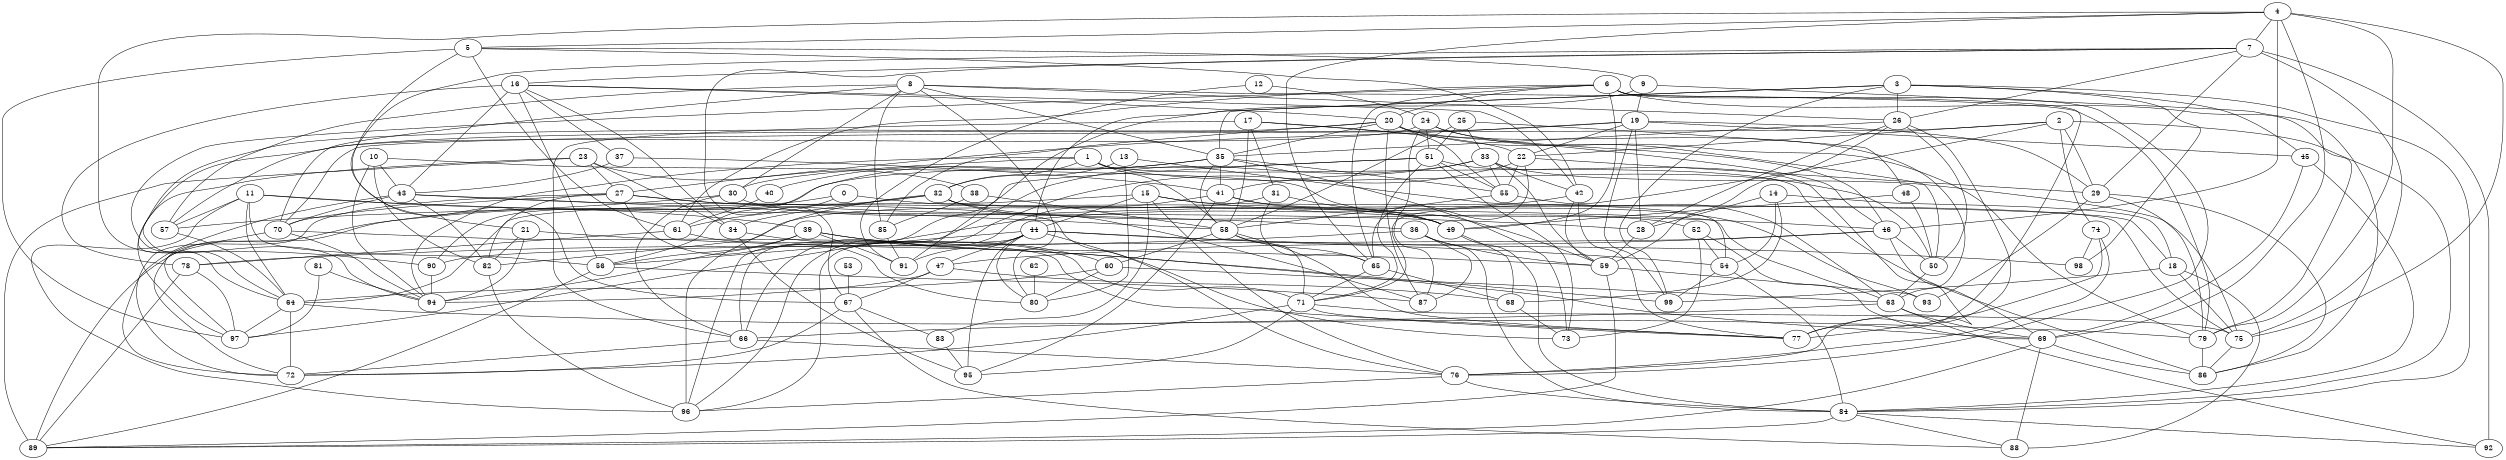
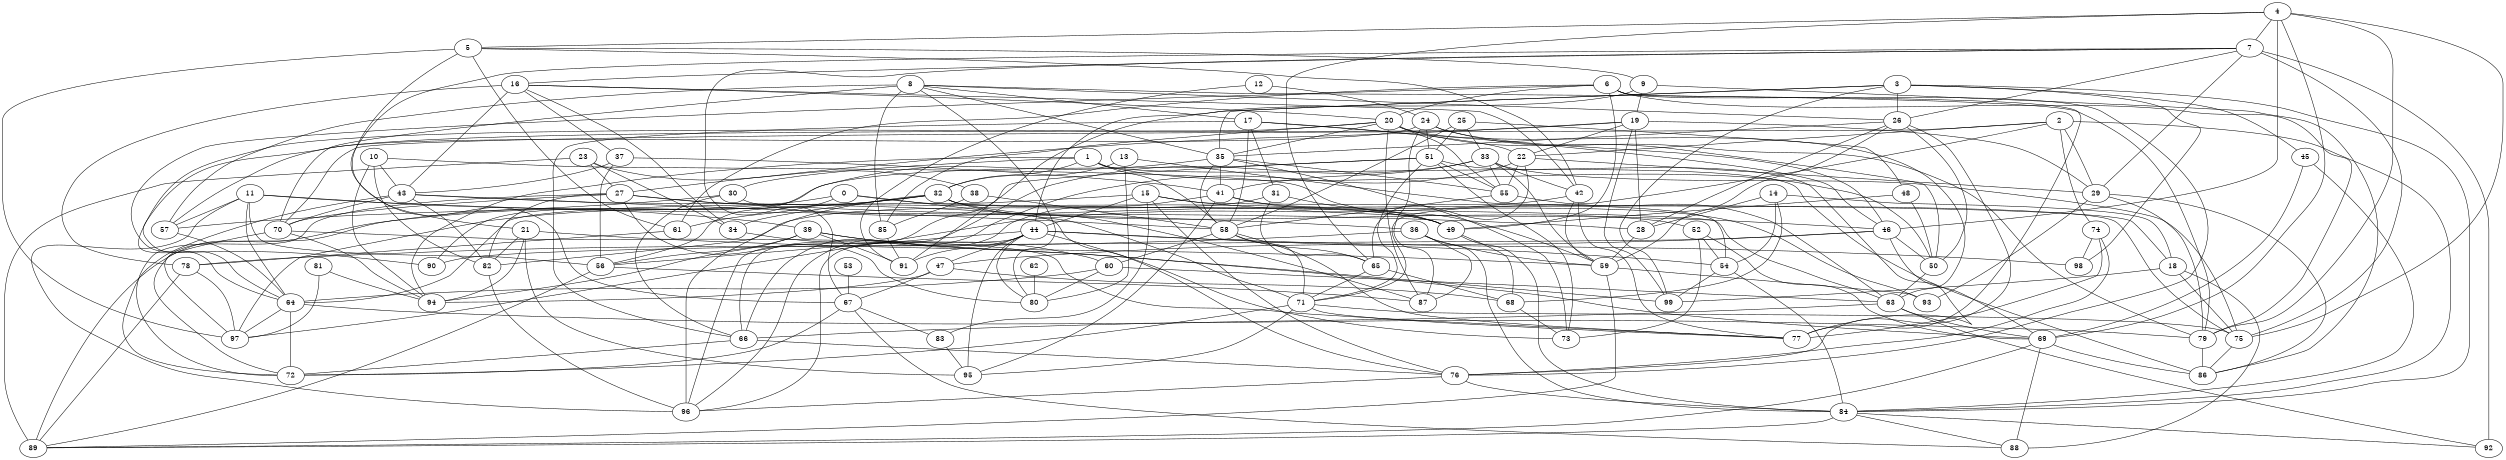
(932, 22) -> none
(1414, 100) -> none
(2002, 141) -> none
(809, 146) -> (1149, 110)
(556, 171) -> (600, 214)
(261, 179) -> (384, 241)
(769, 194) -> none
(1071, 258) -> (1090, 226)
(432, 287) -> none
(839, 319) -> (683, 357)
